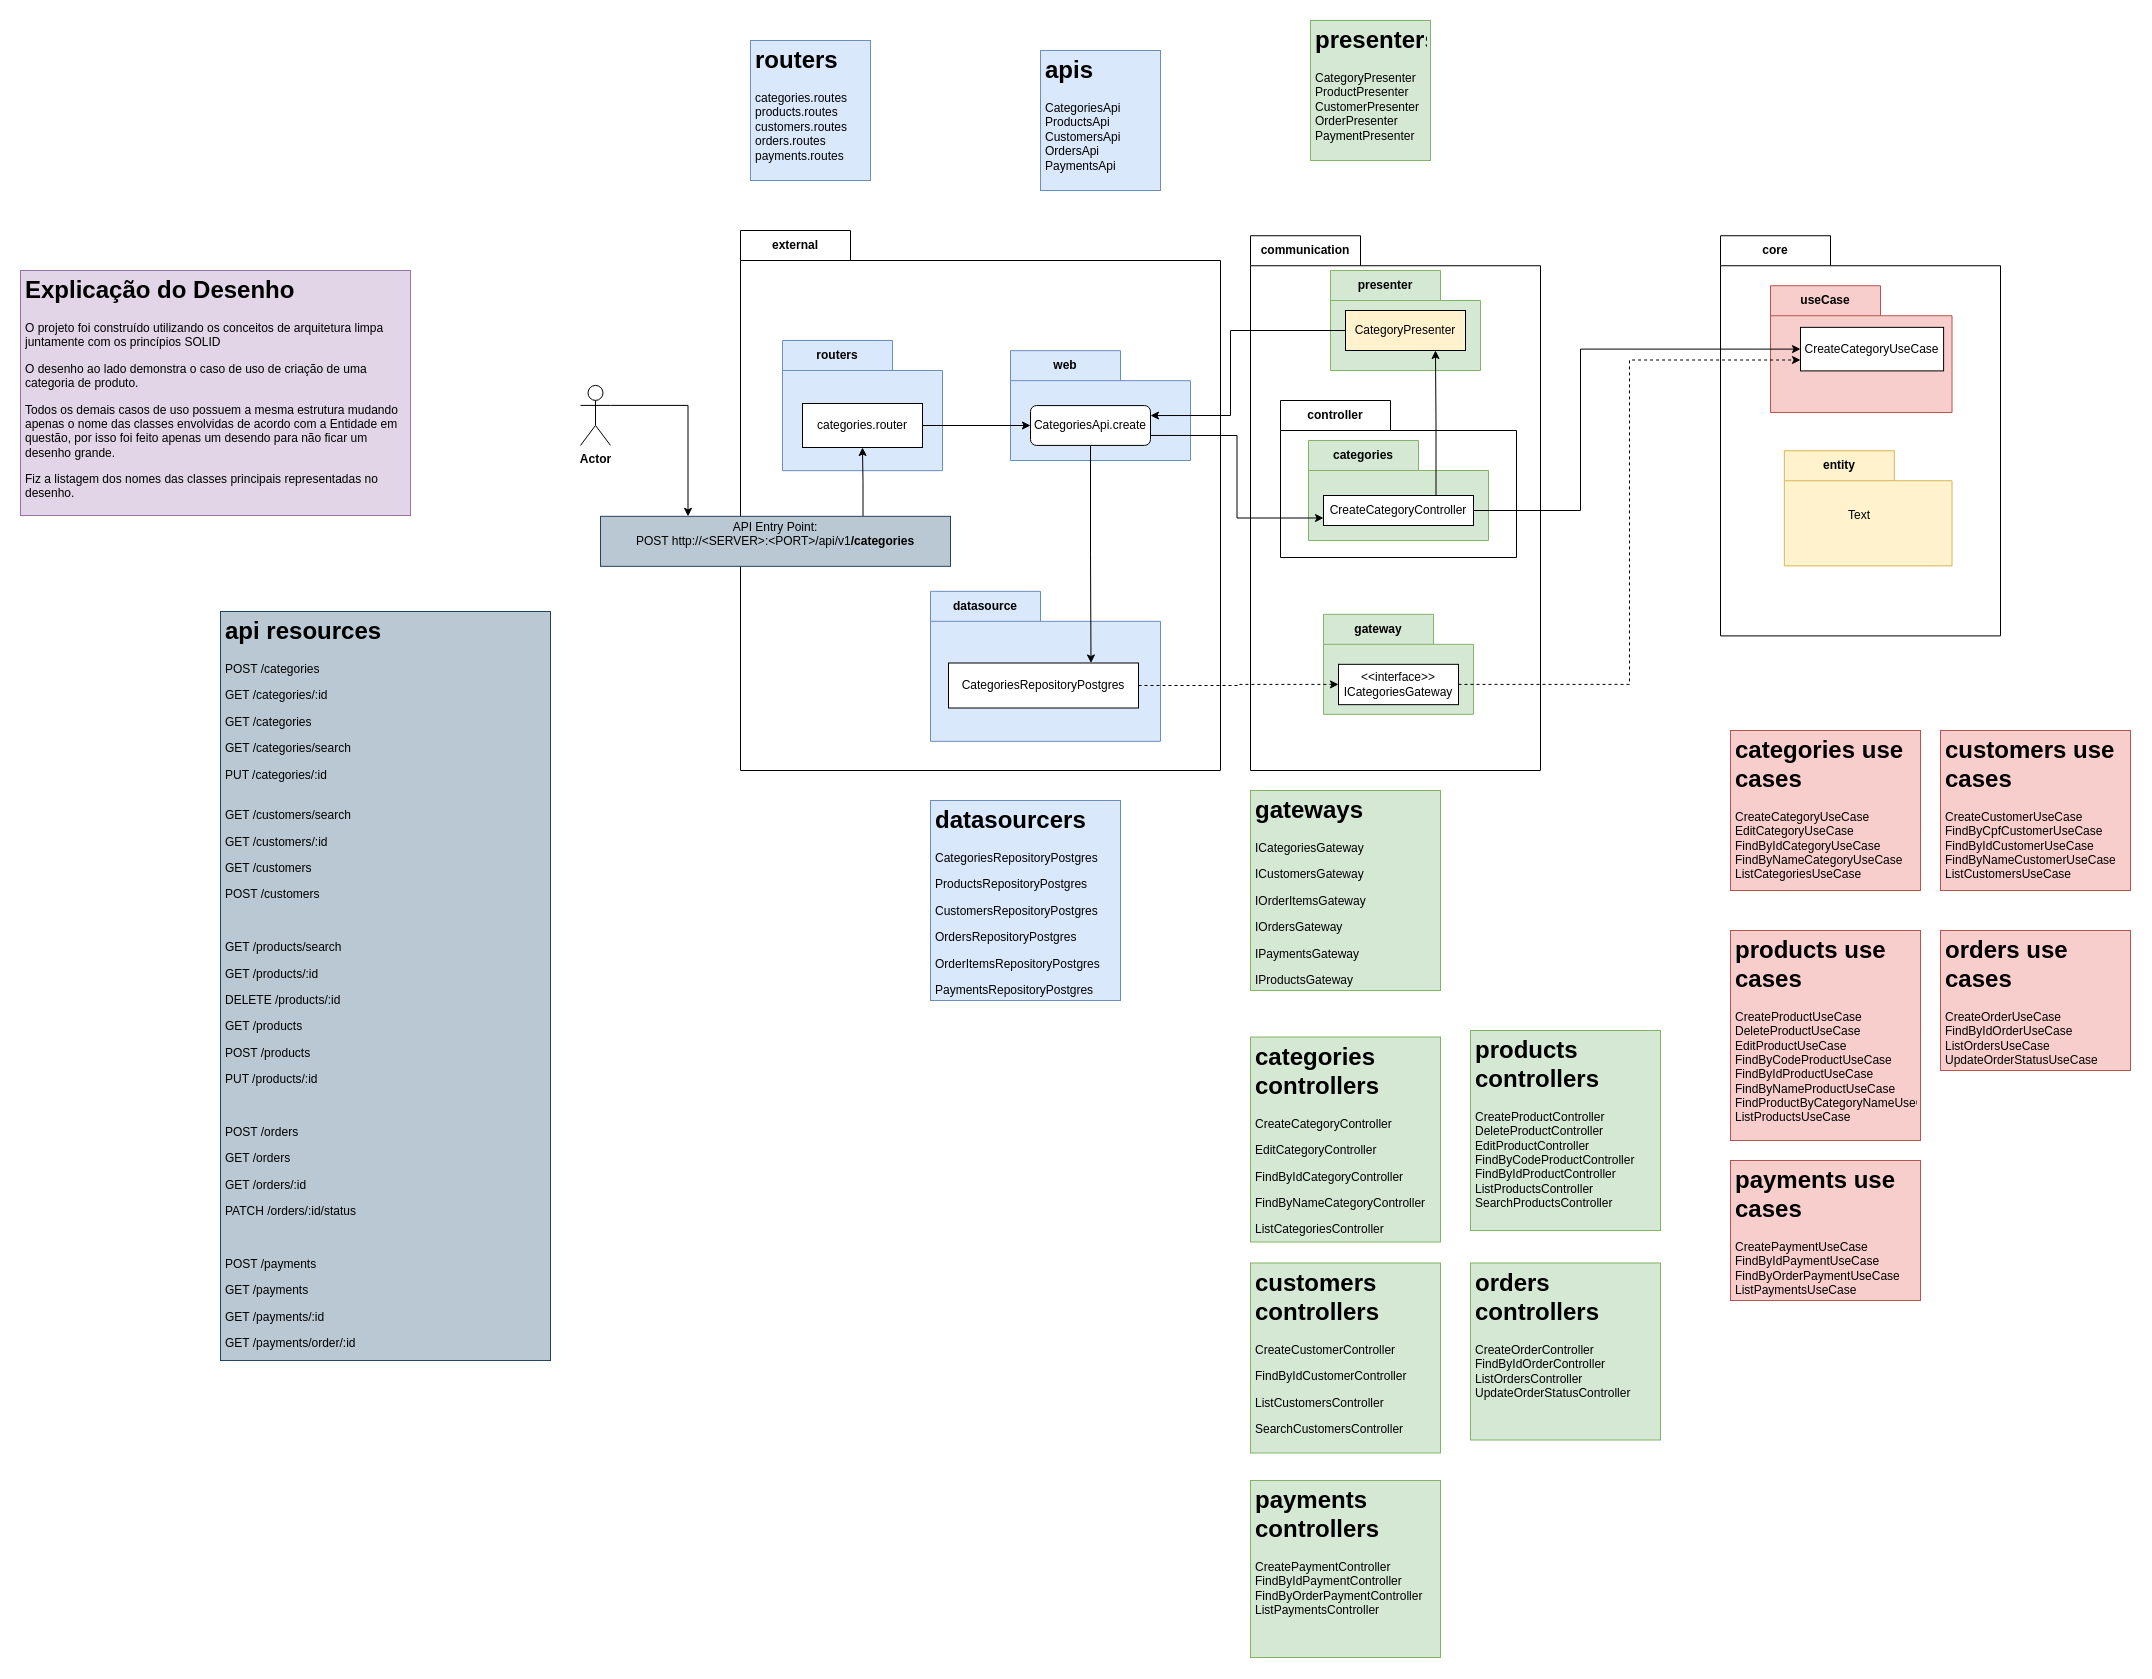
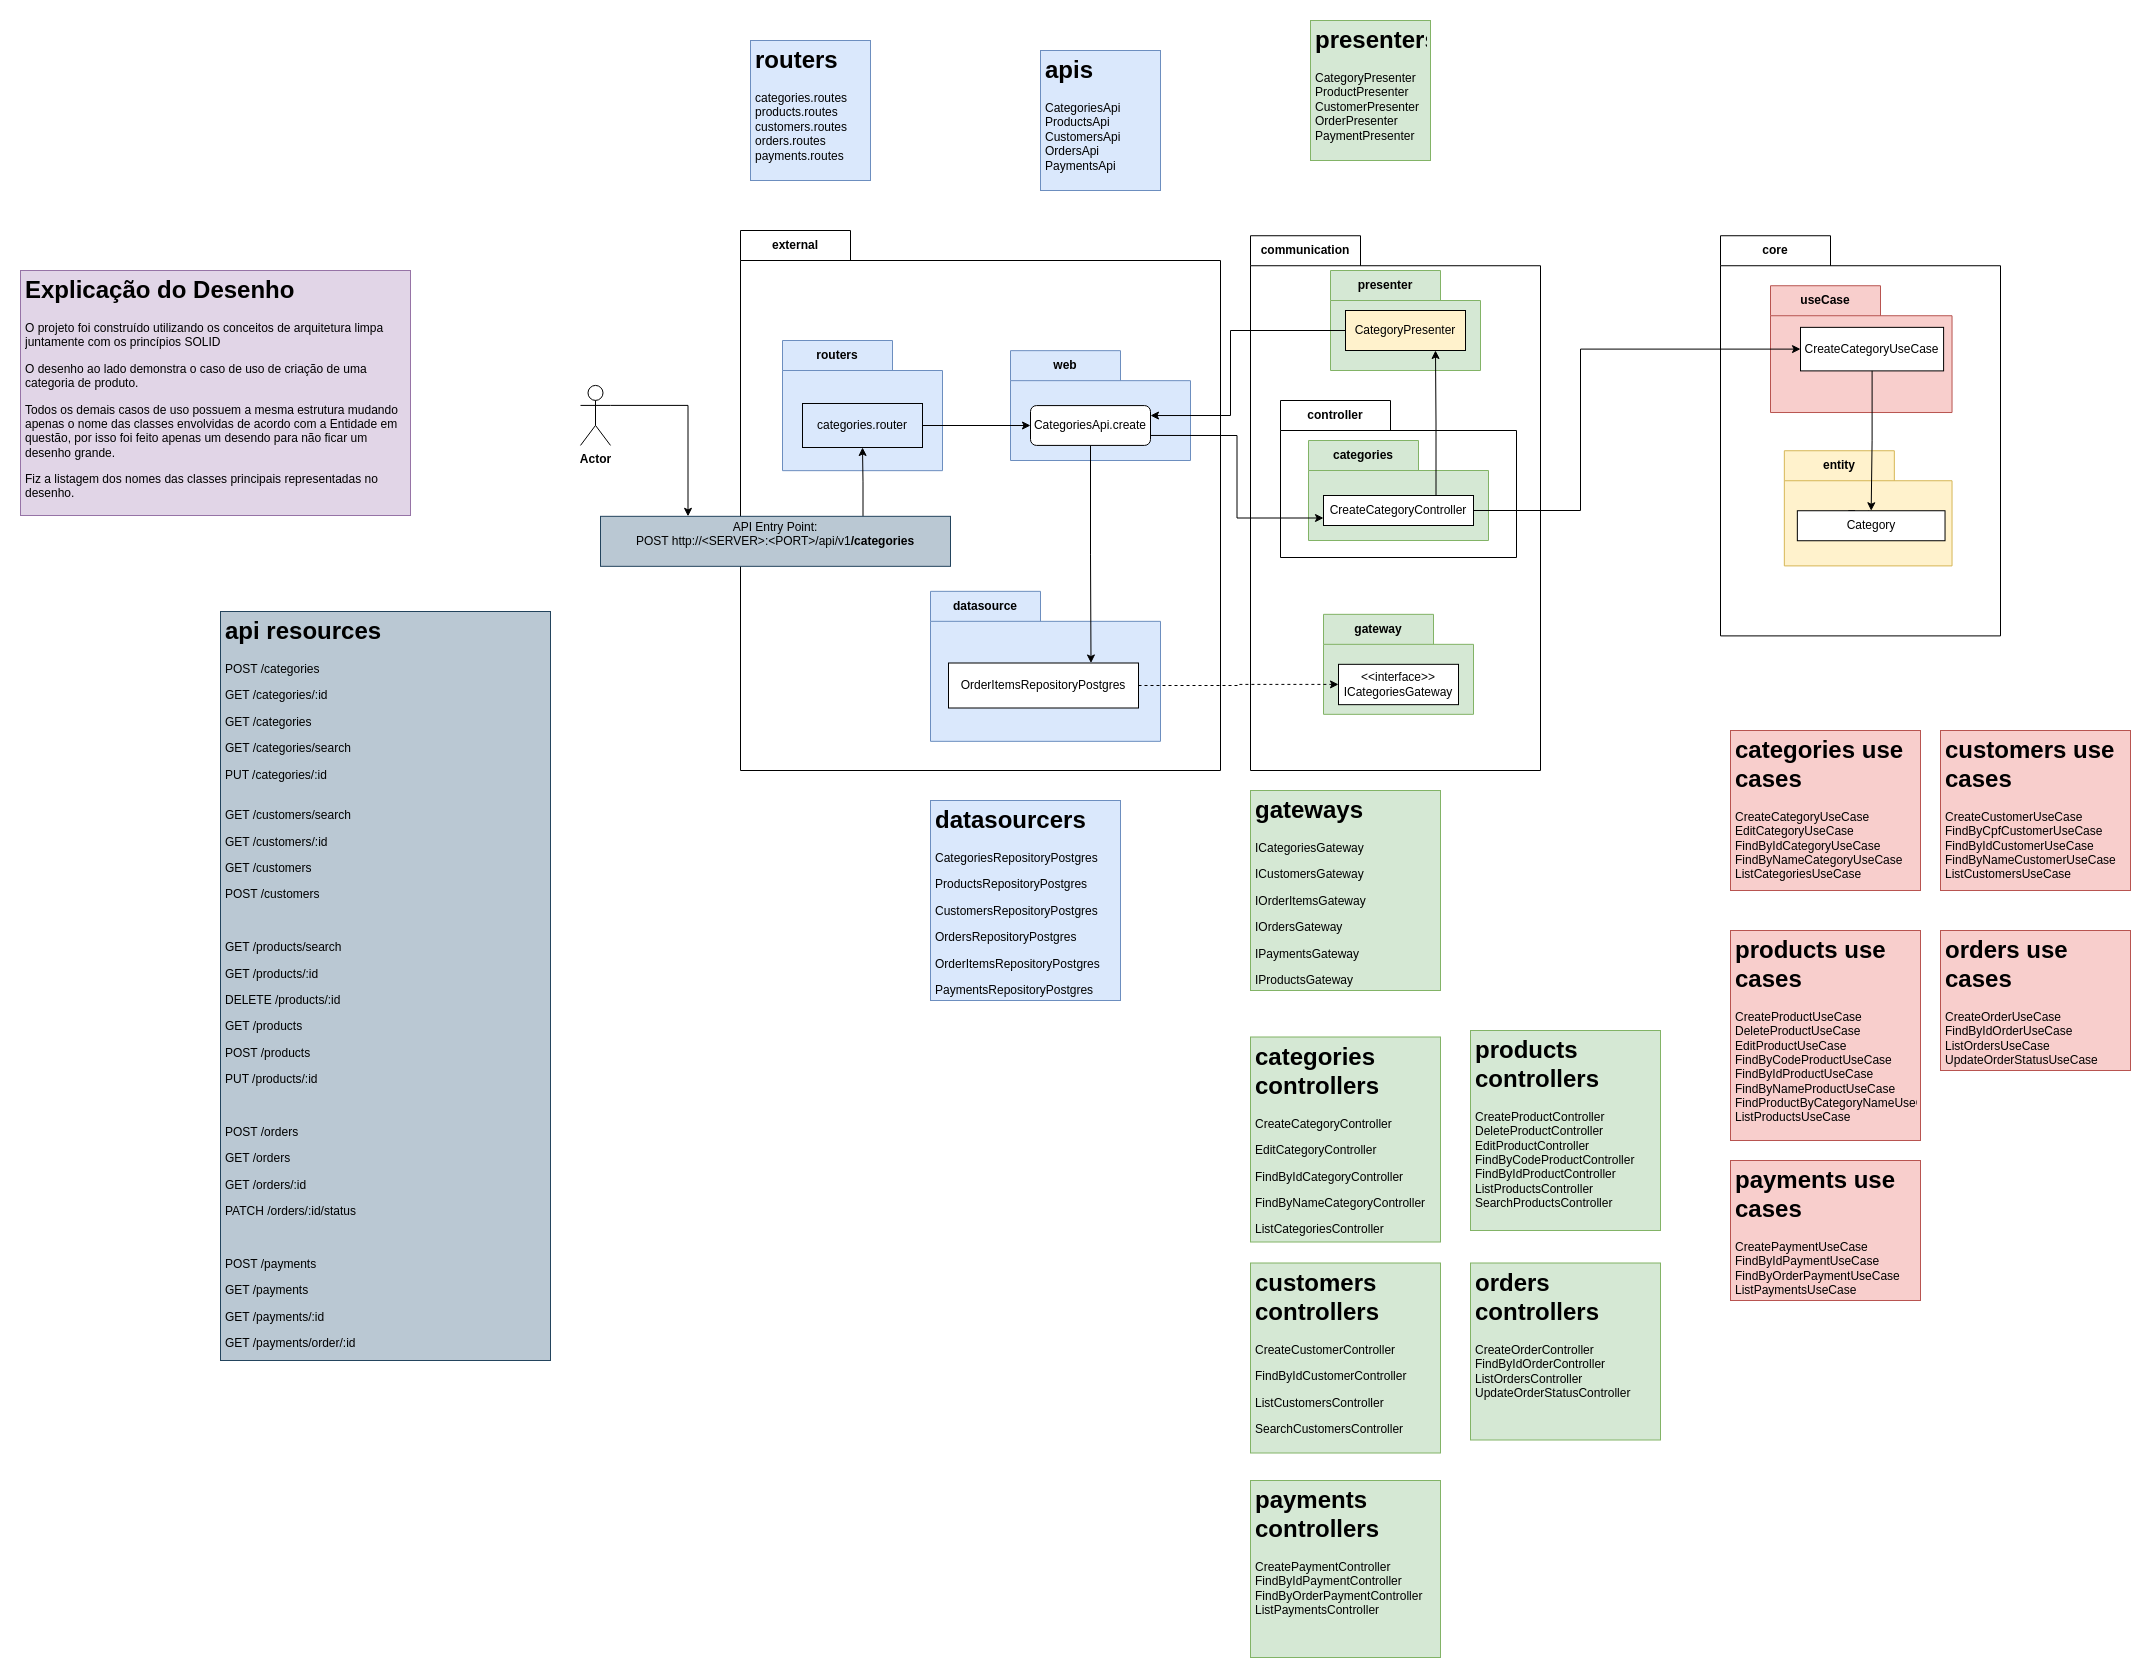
(863, 426) -> (863, 426)
none -> (1872, 438)
none -> (1871, 526)
(1630, 539) -> none
(1044, 686) -> (1044, 686)
